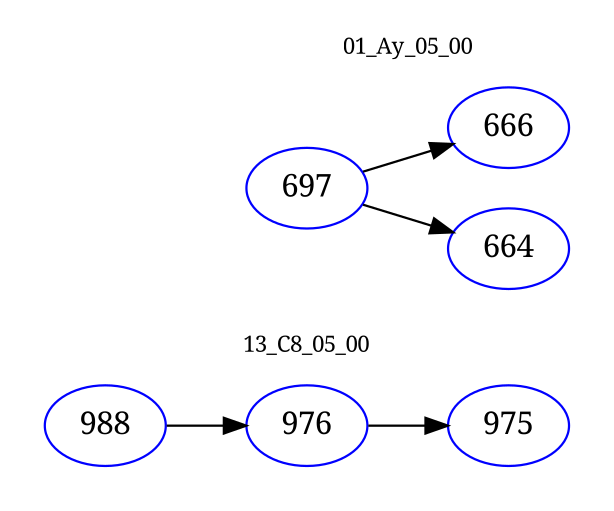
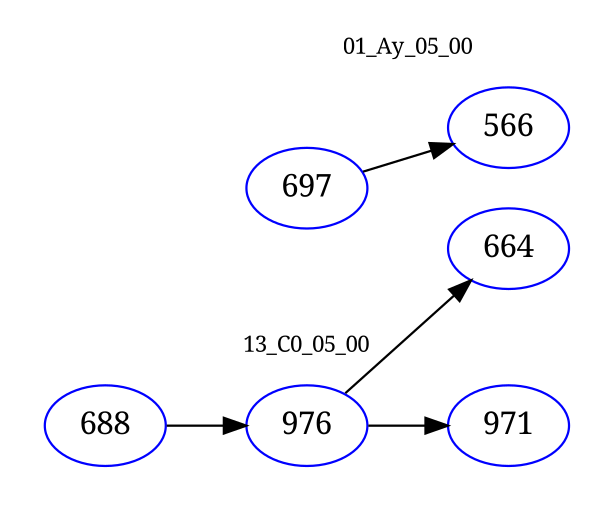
(509, 128) -> (509, 128)
(397, 215) -> (400, 344)
(307, 346) -> (307, 346)
(105, 426) -> (105, 426)
(509, 426) -> (509, 426)
